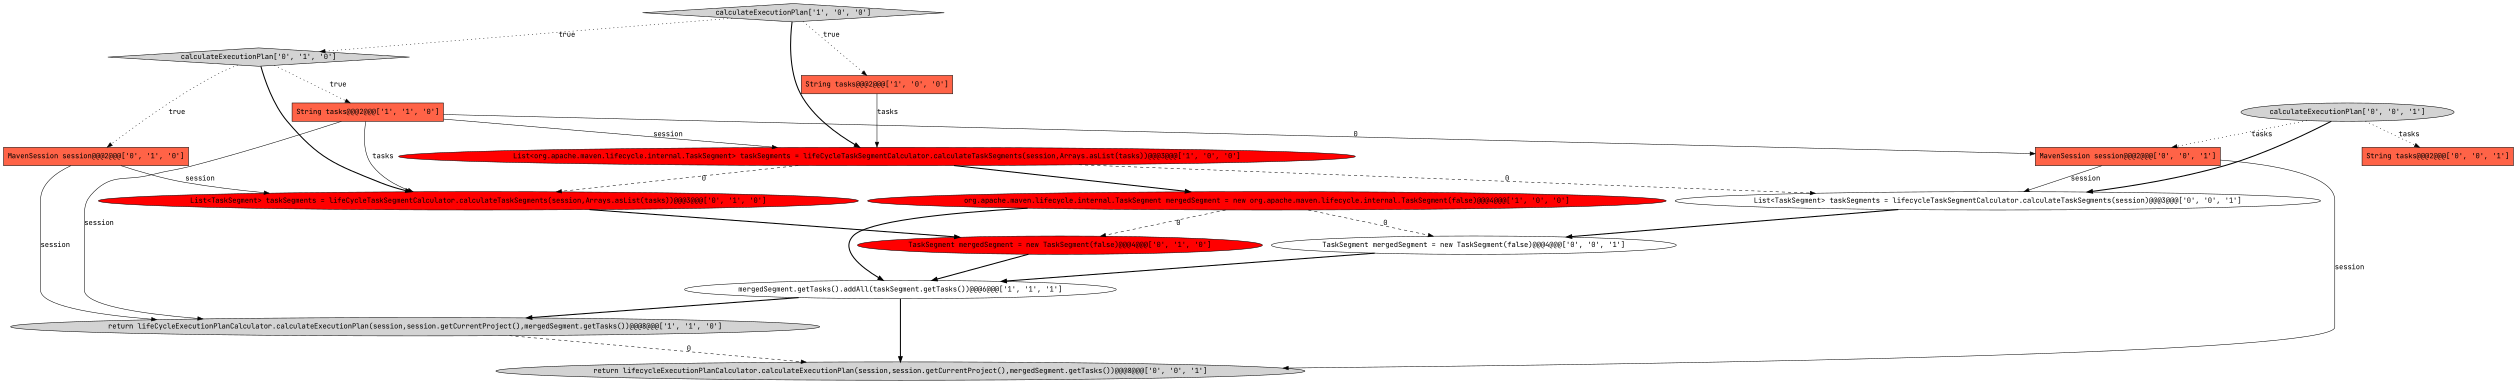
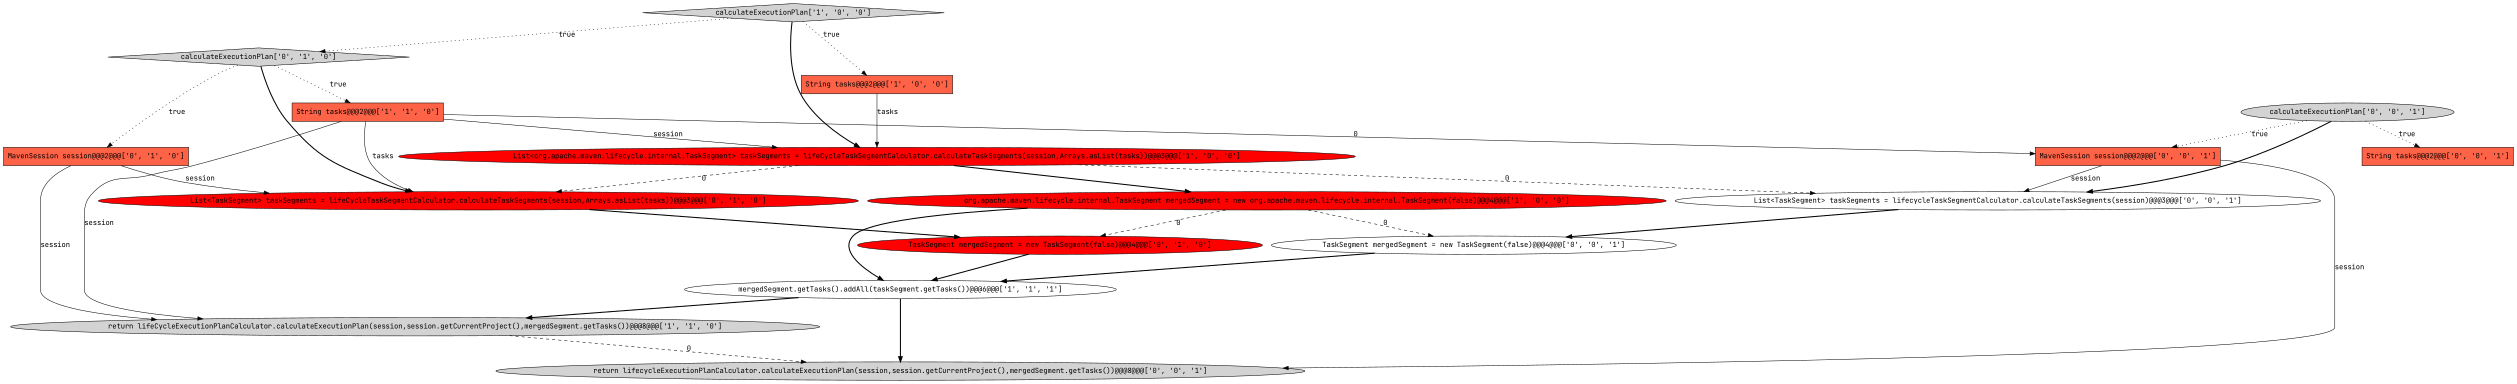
(2262, 134) -> (2260, 134)
(2409, 134) -> (2407, 134)
